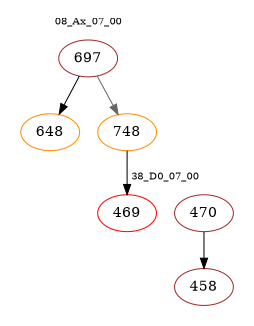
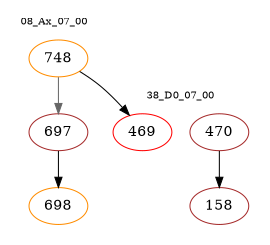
(105, 91) -> (58, 90)
(50, 132) -> (58, 206)
(204, 287) -> (219, 206)
